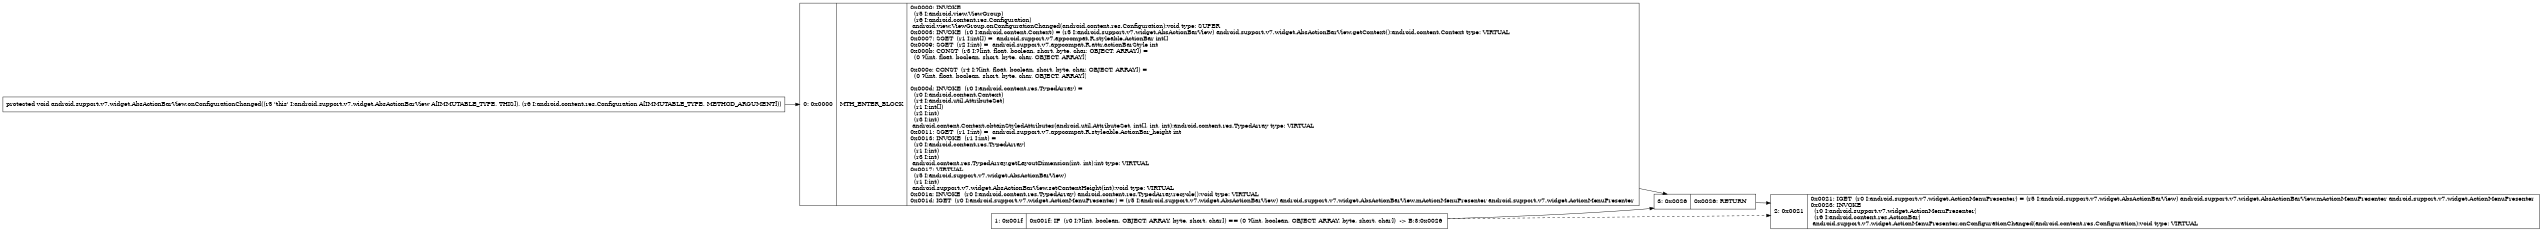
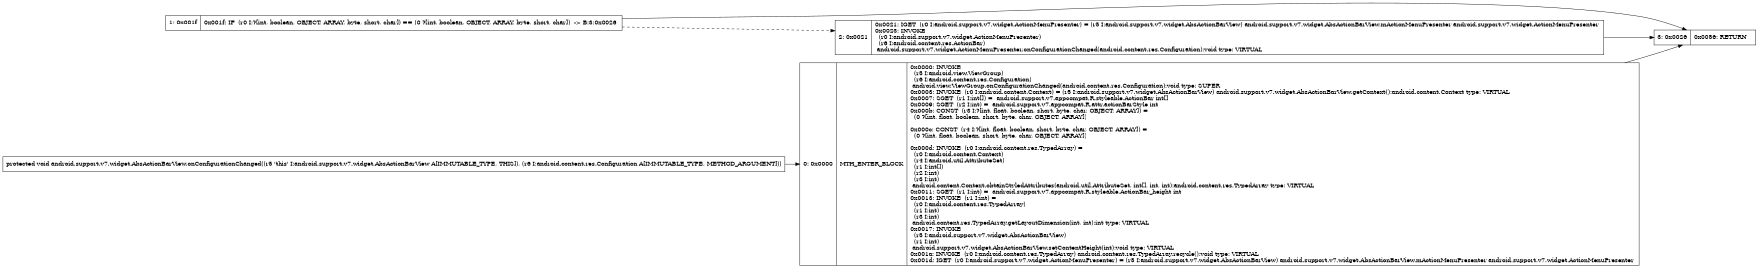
(939, 170) -> (937, 229)
(1723, 201) -> (1723, 37)
(1761, 203) -> (1627, 37)
